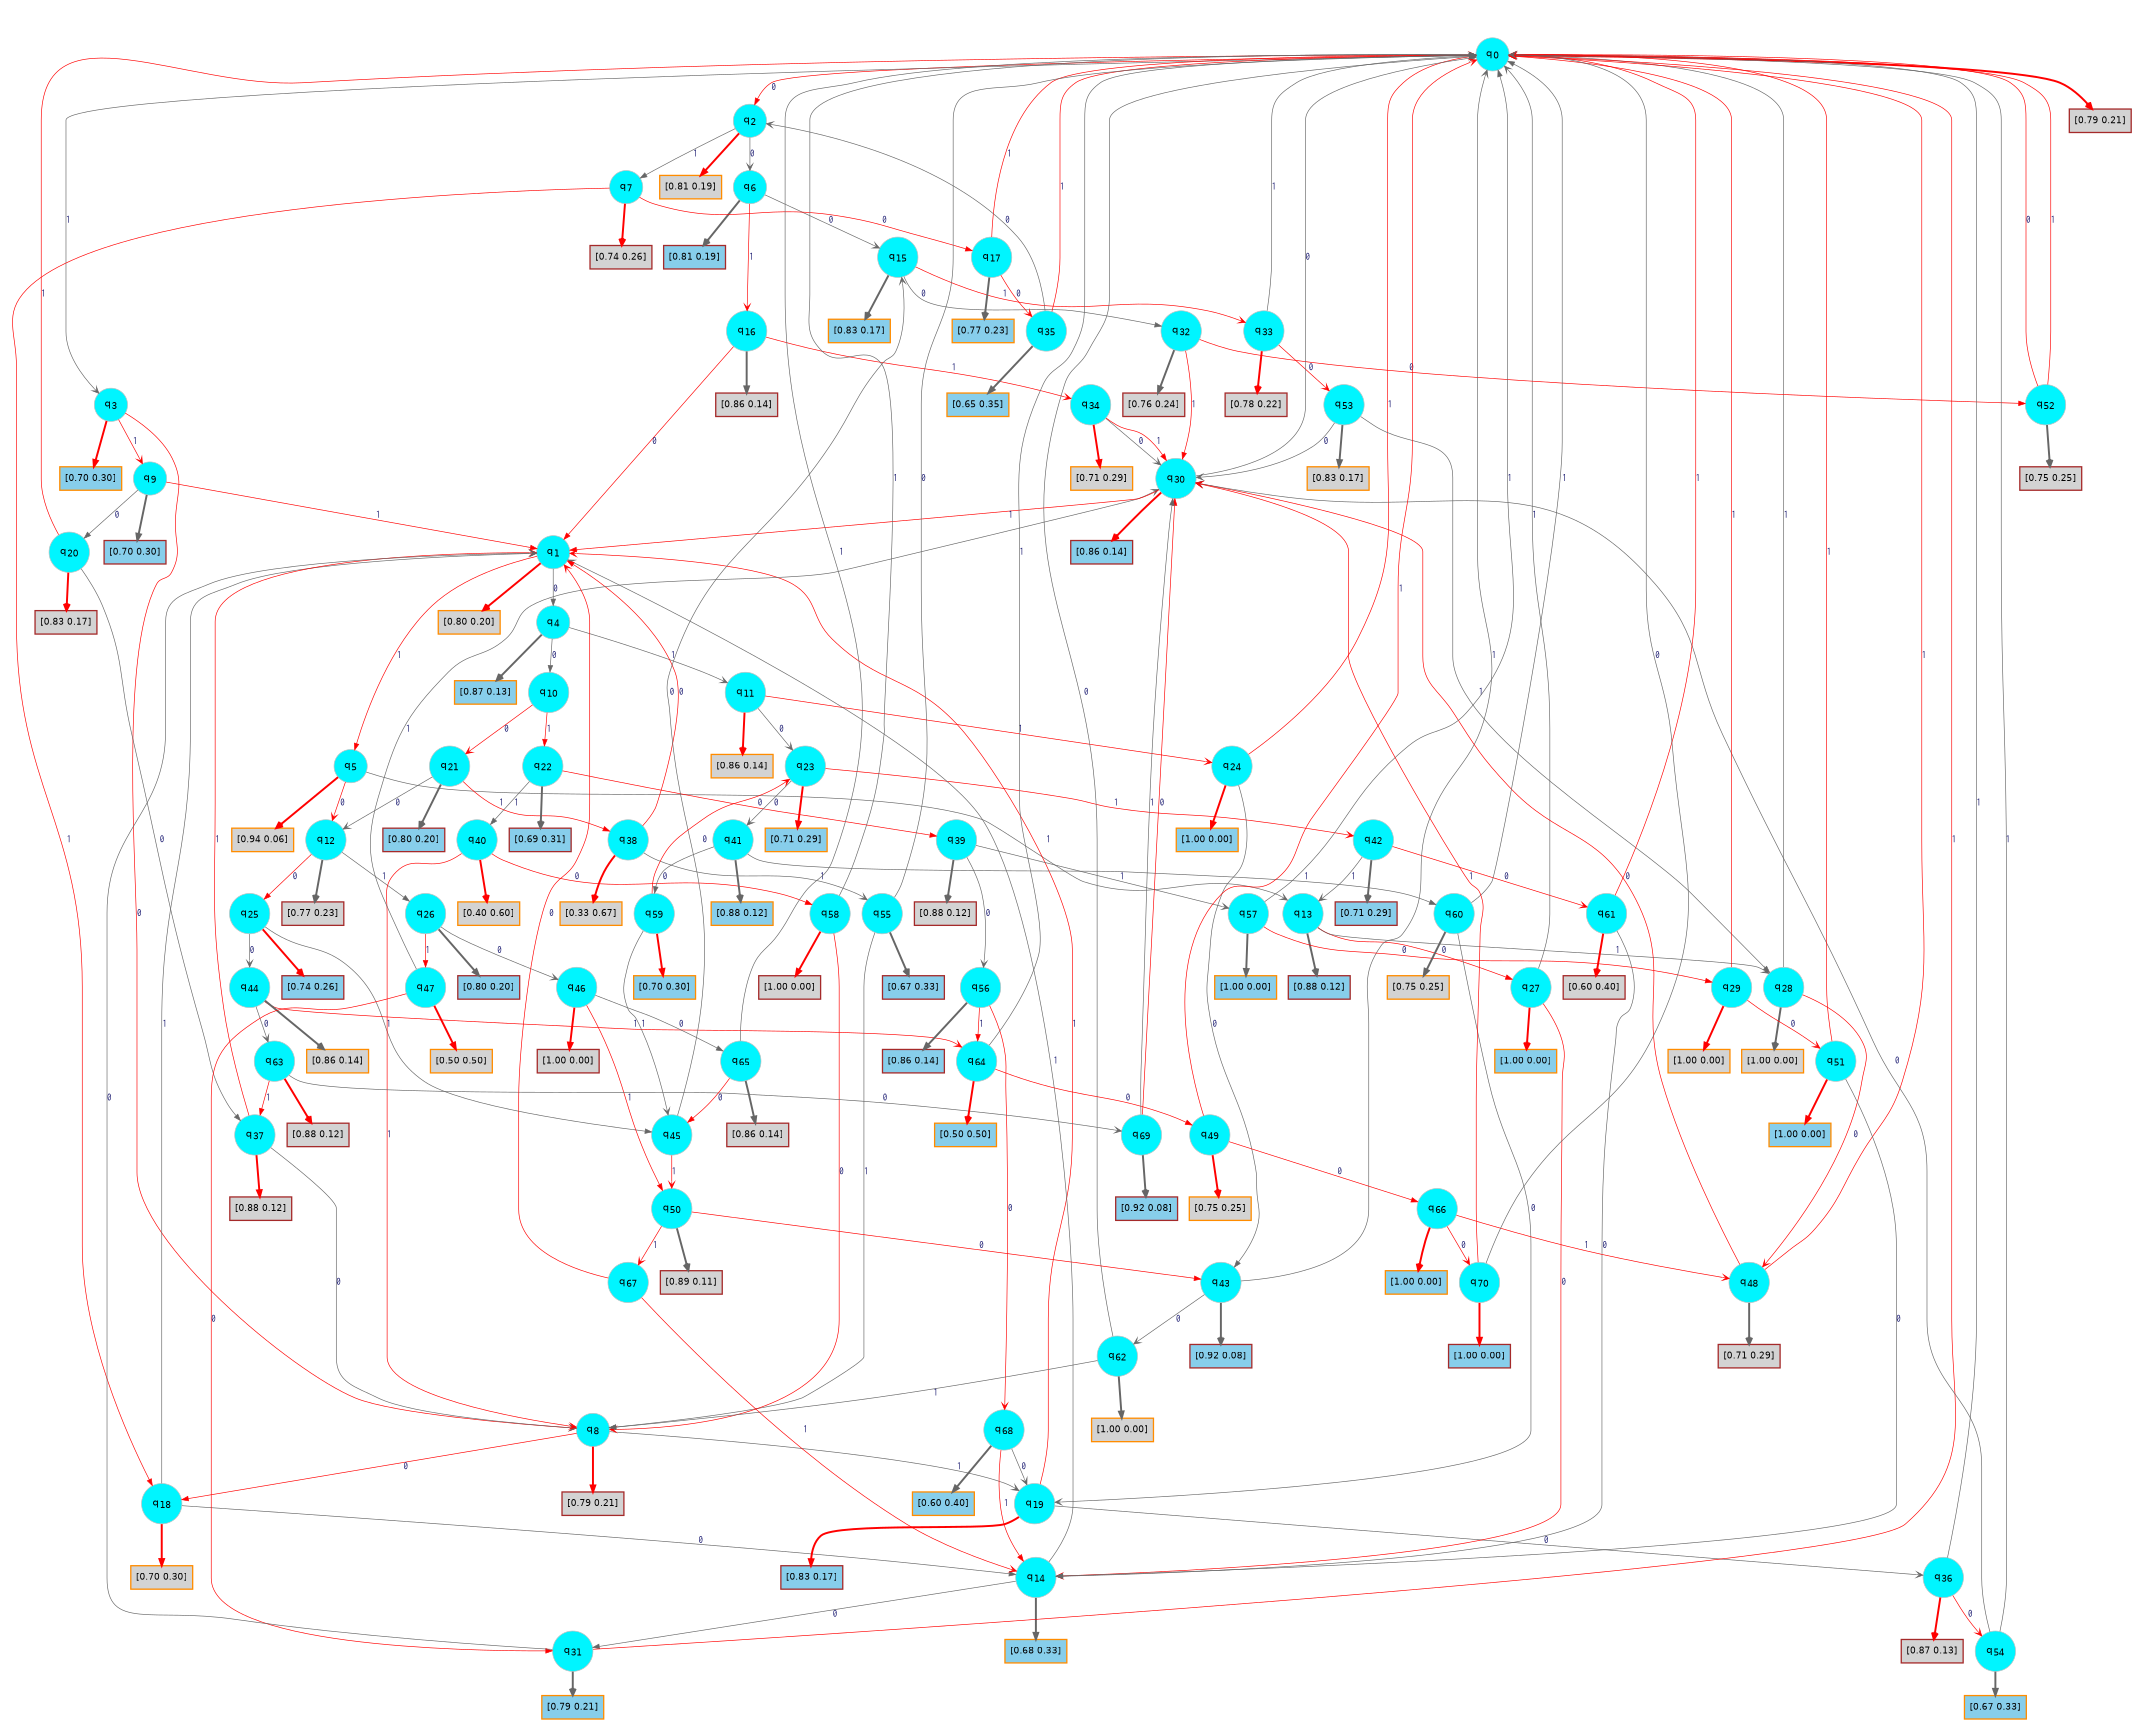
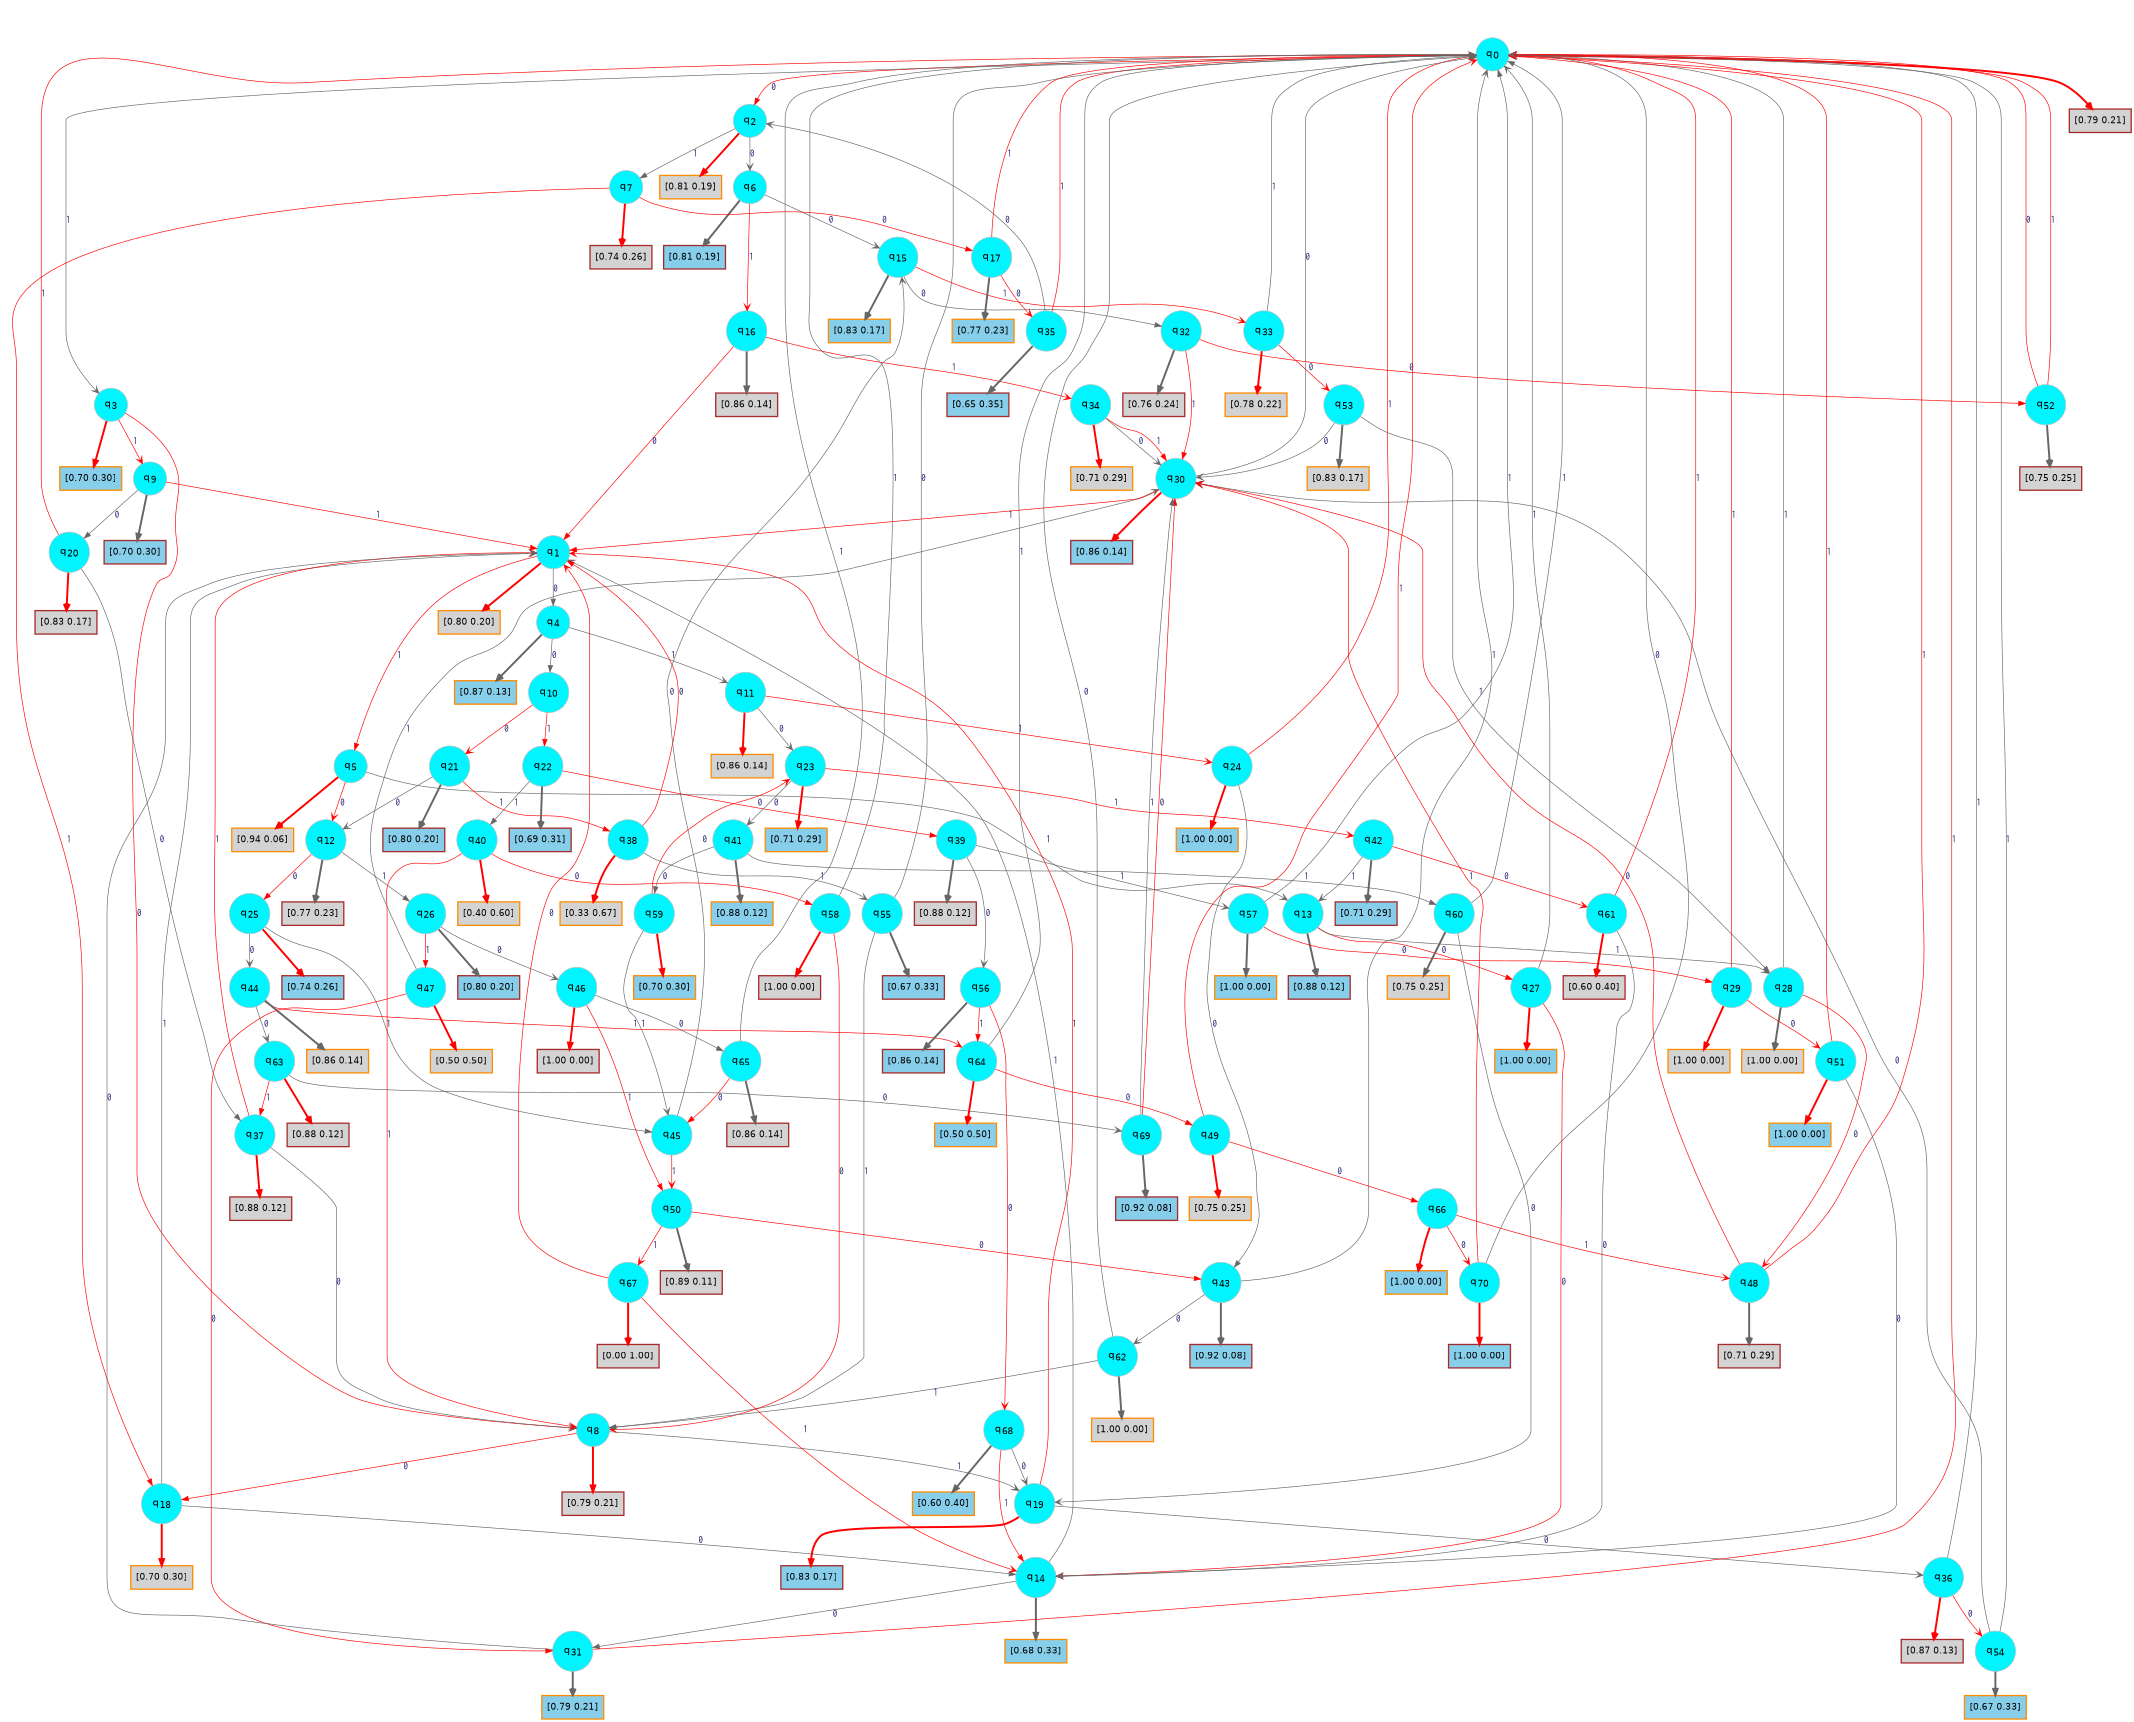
(978, 405) -> (978, 405)
(1256, 405) -> (1256, 405)
none -> (628, 1356)
